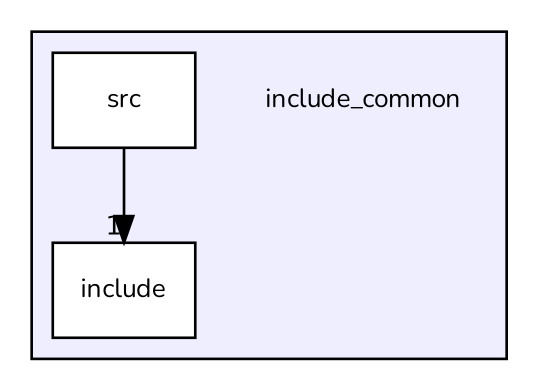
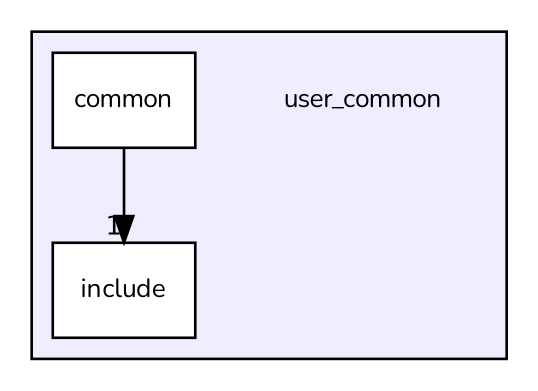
(124, 100) -> (124, 100)
(364, 100) -> (364, 100)
